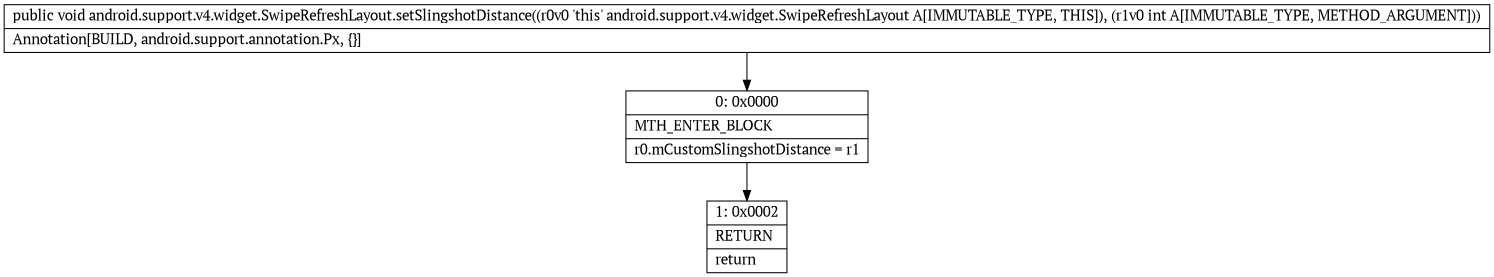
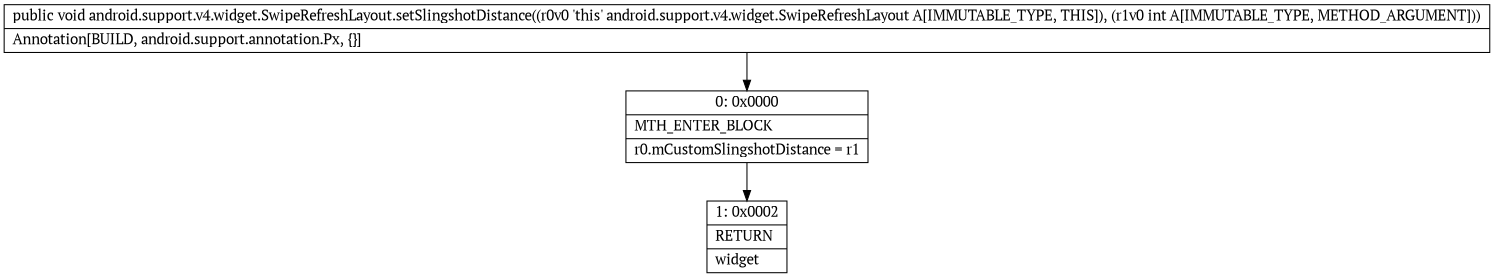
(736, 260) -> (738, 260)
